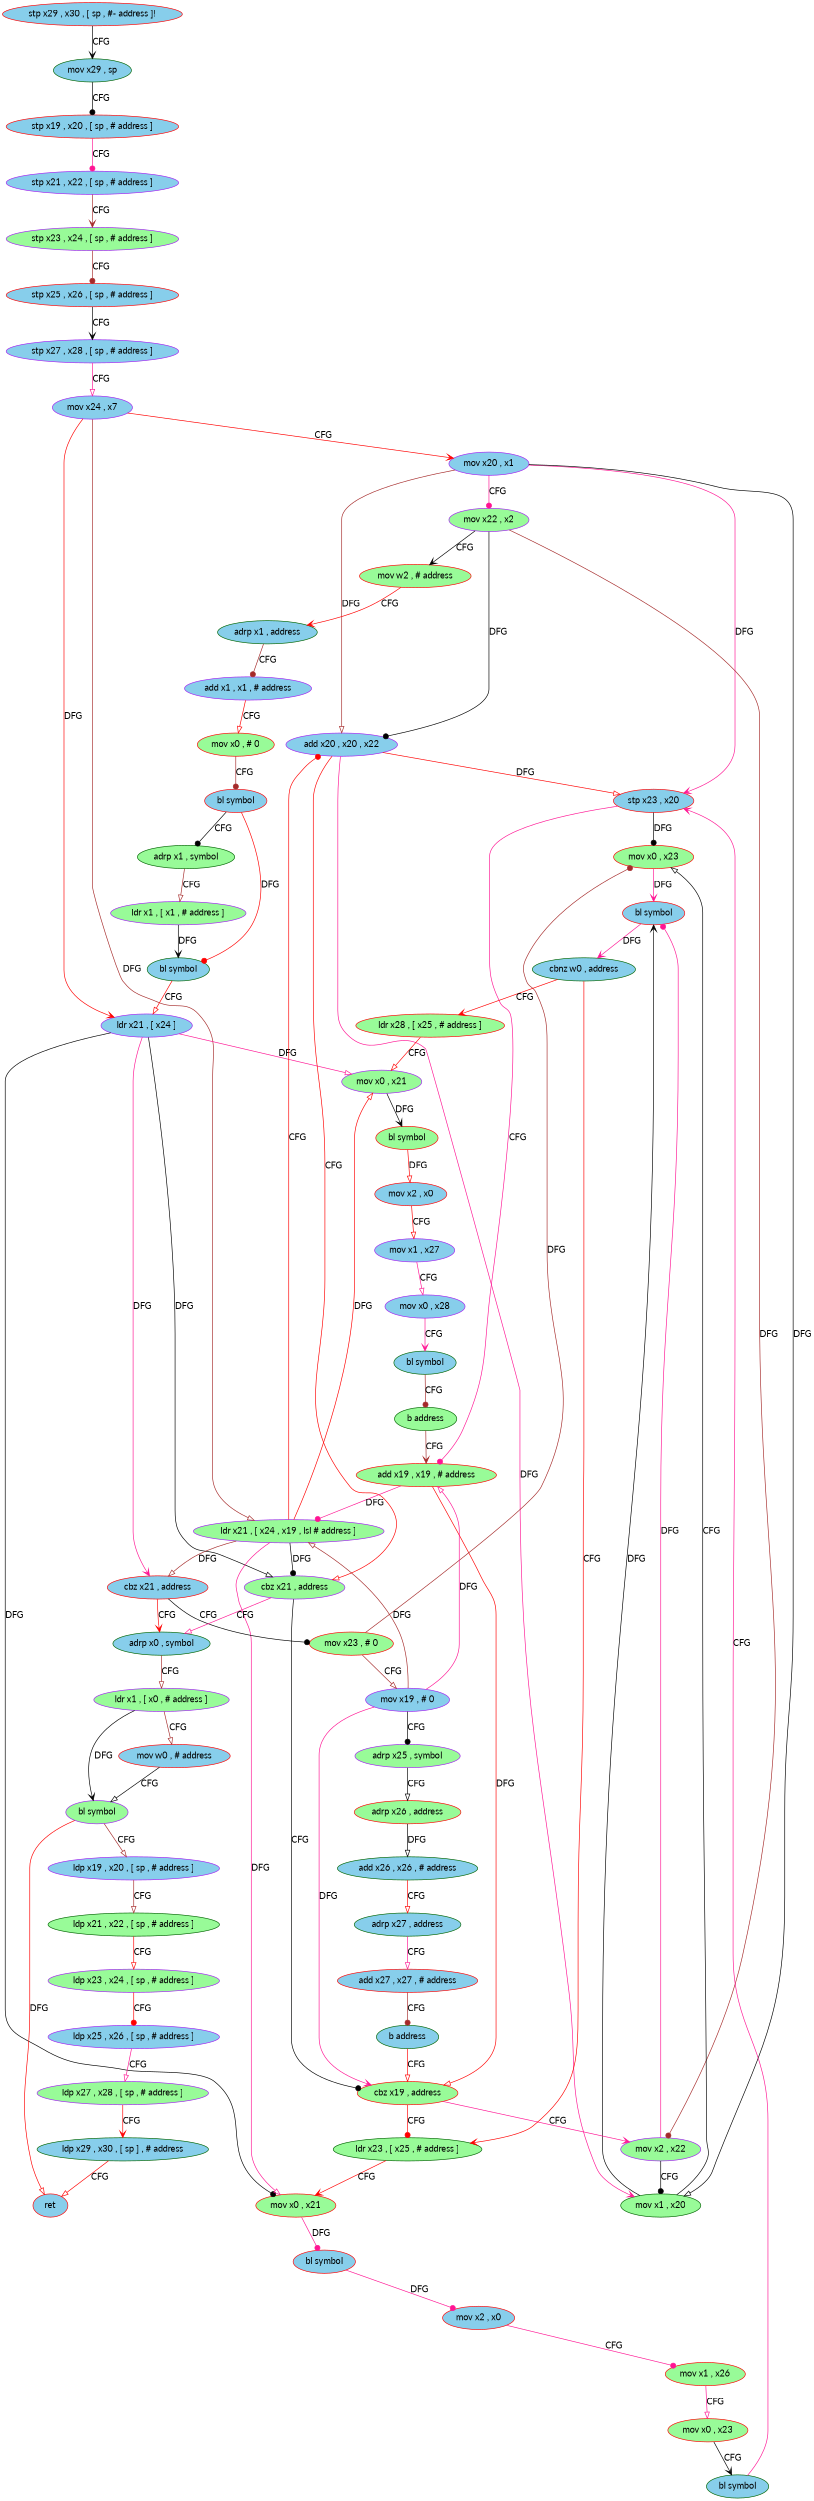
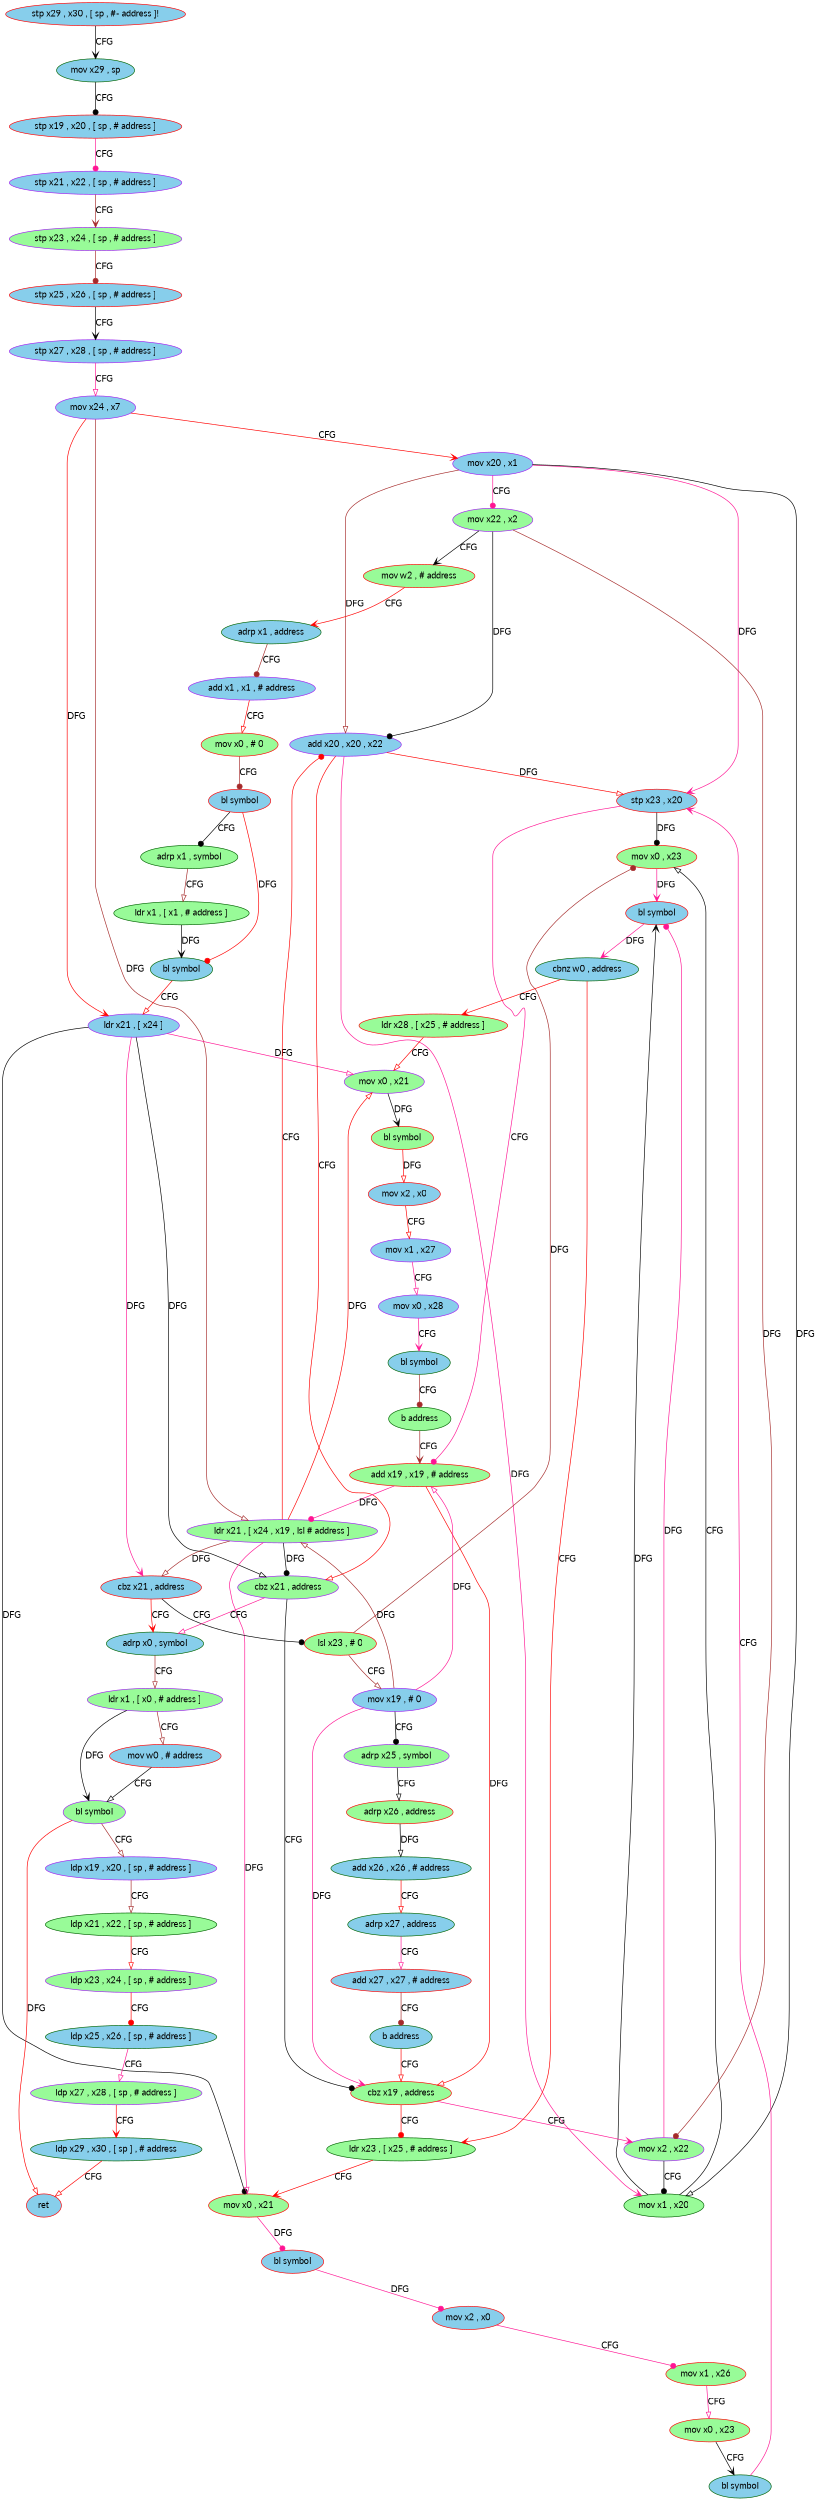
(178, 913) -> (181, 913)
(351, 1644) -> (340, 1644)
(134, 2037) -> (131, 2037)
